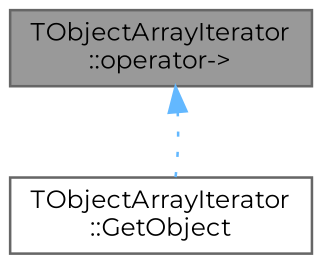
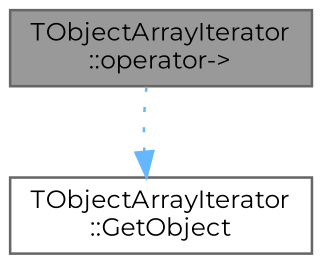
(178, 145) -> (144, 119)
